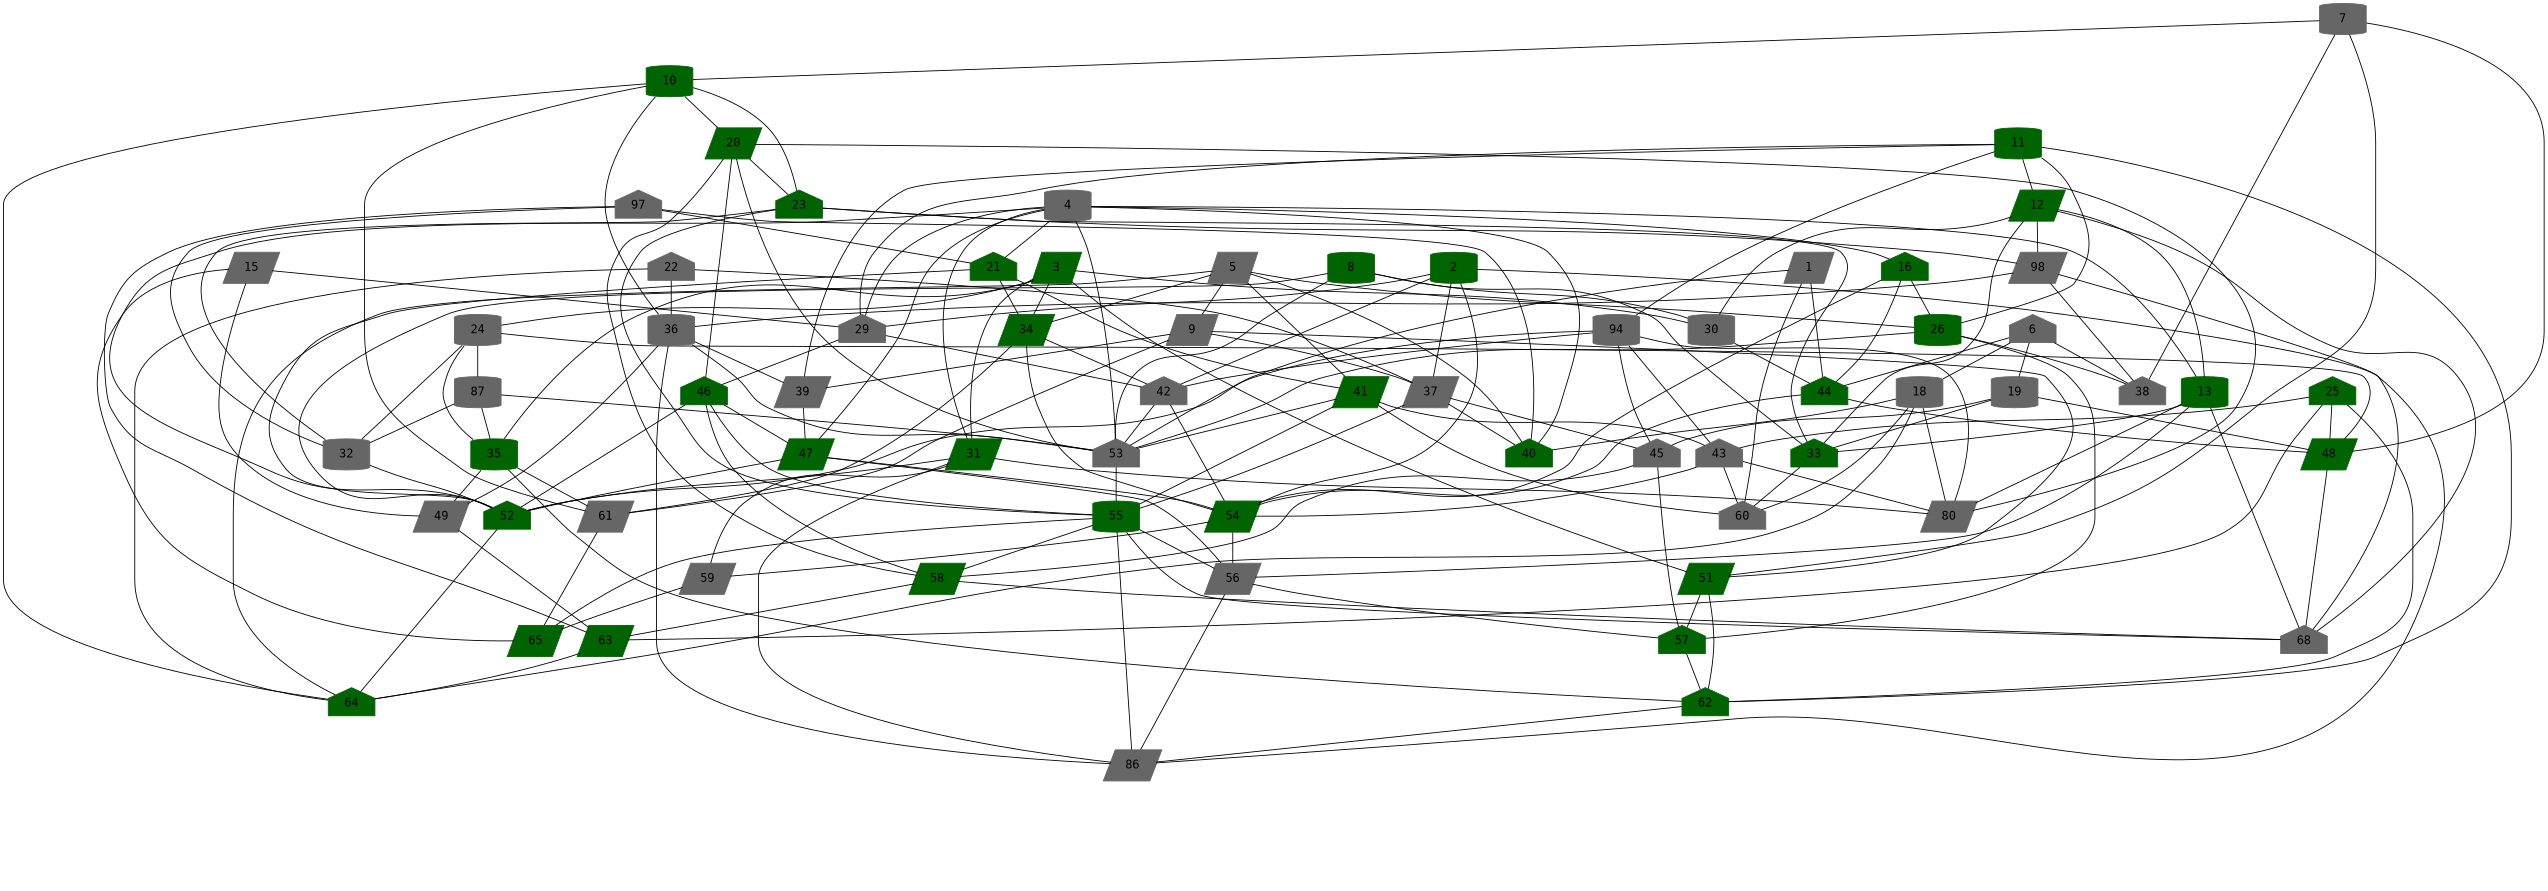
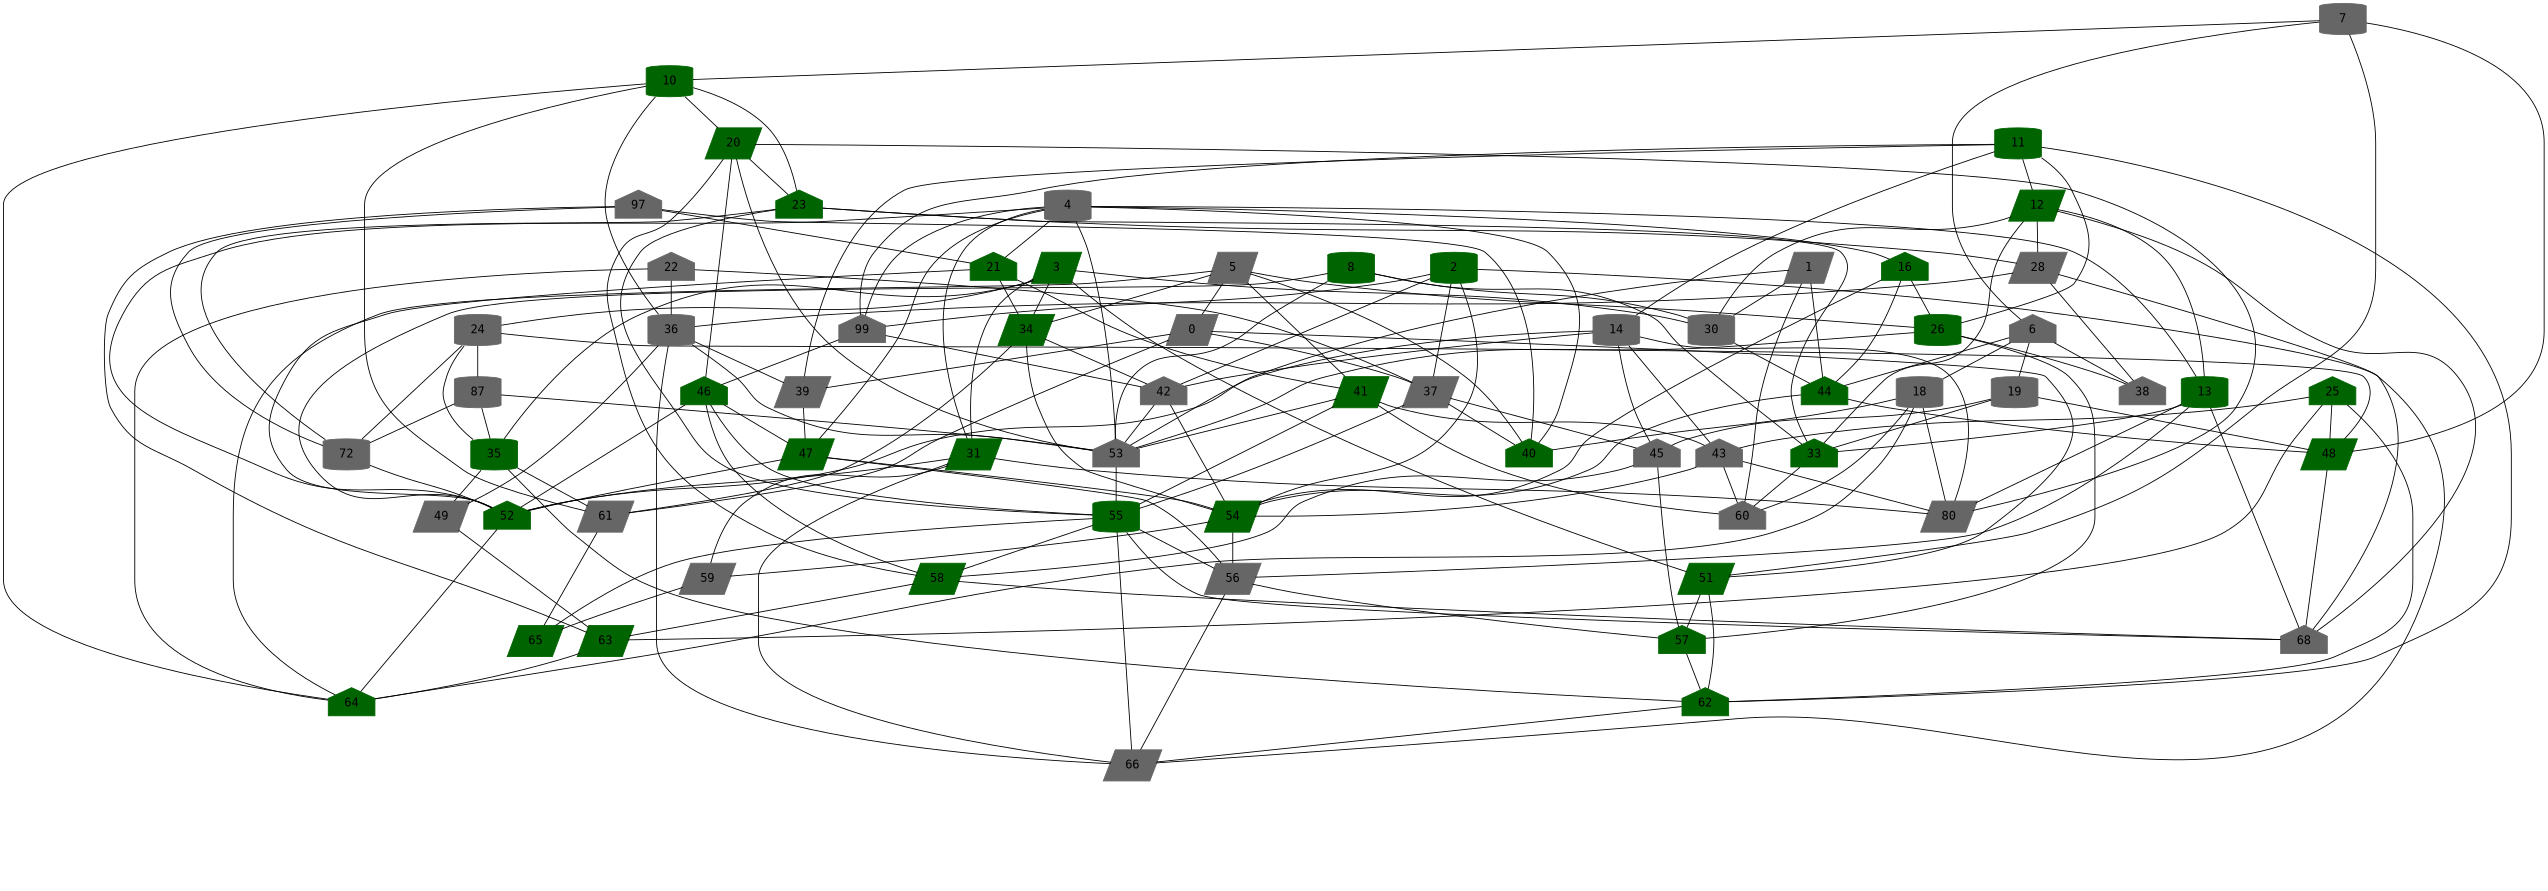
(2242, 207) -> (2026, 81)
(251, 268) -> none
(2038, 268) -> (2038, 268)
none -> (1755, 302)
(862, 330) -> (862, 330)
(1192, 330) -> (1192, 330)
(1616, 330) -> (1616, 330)
(346, 454) -> (346, 454)
(1133, 765) -> (1133, 765)
